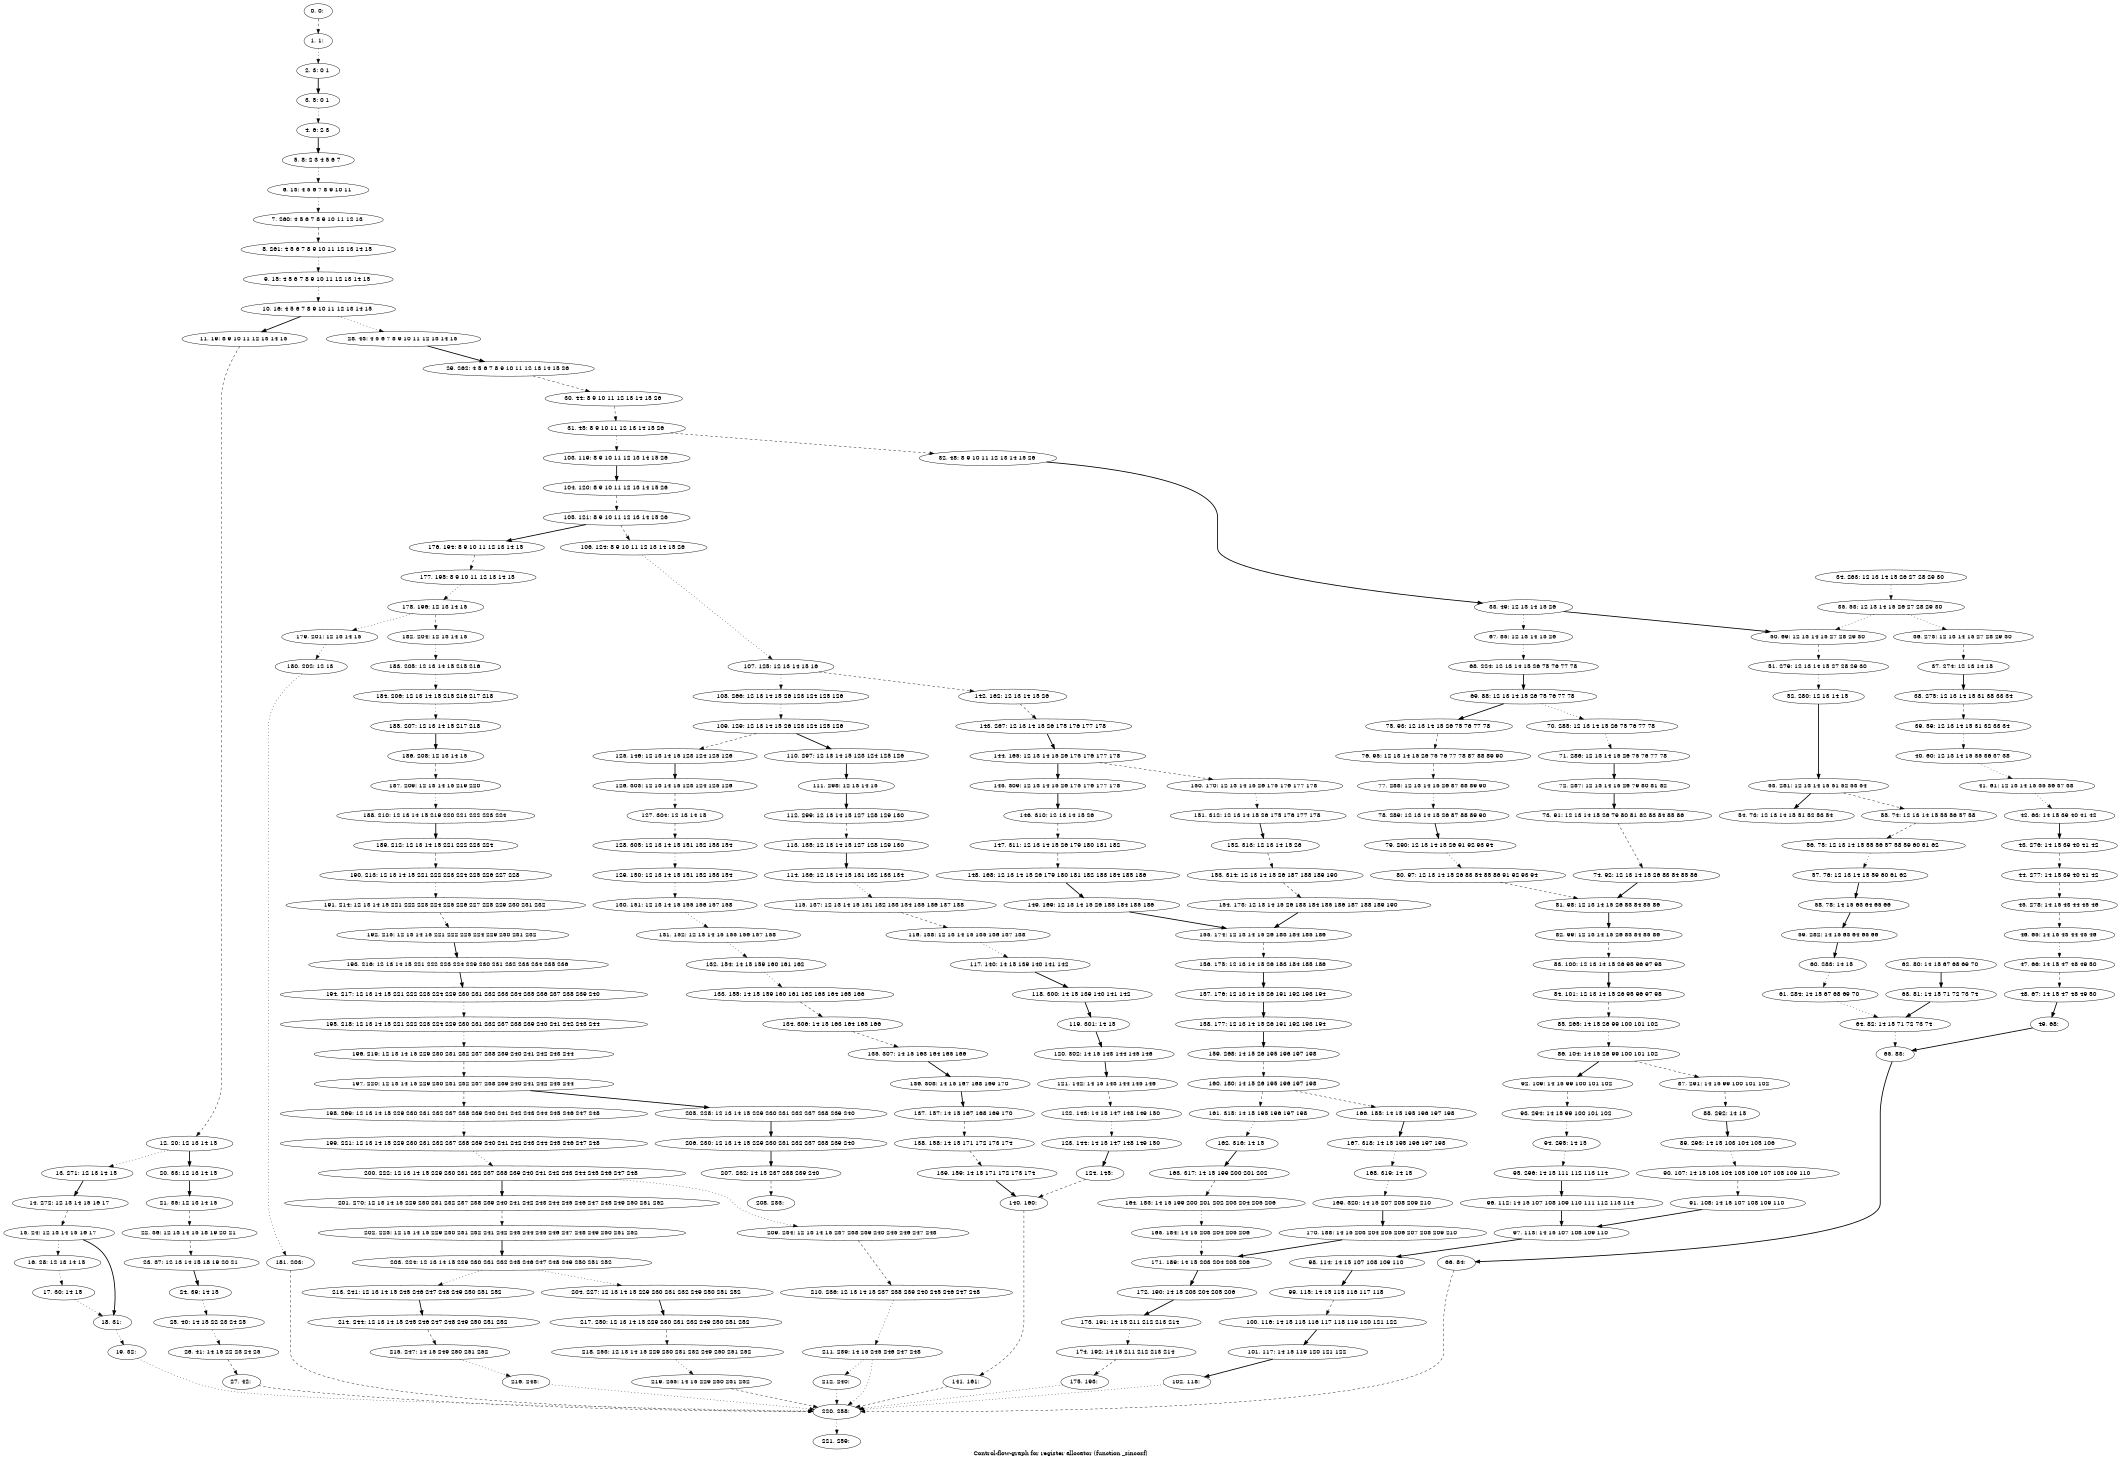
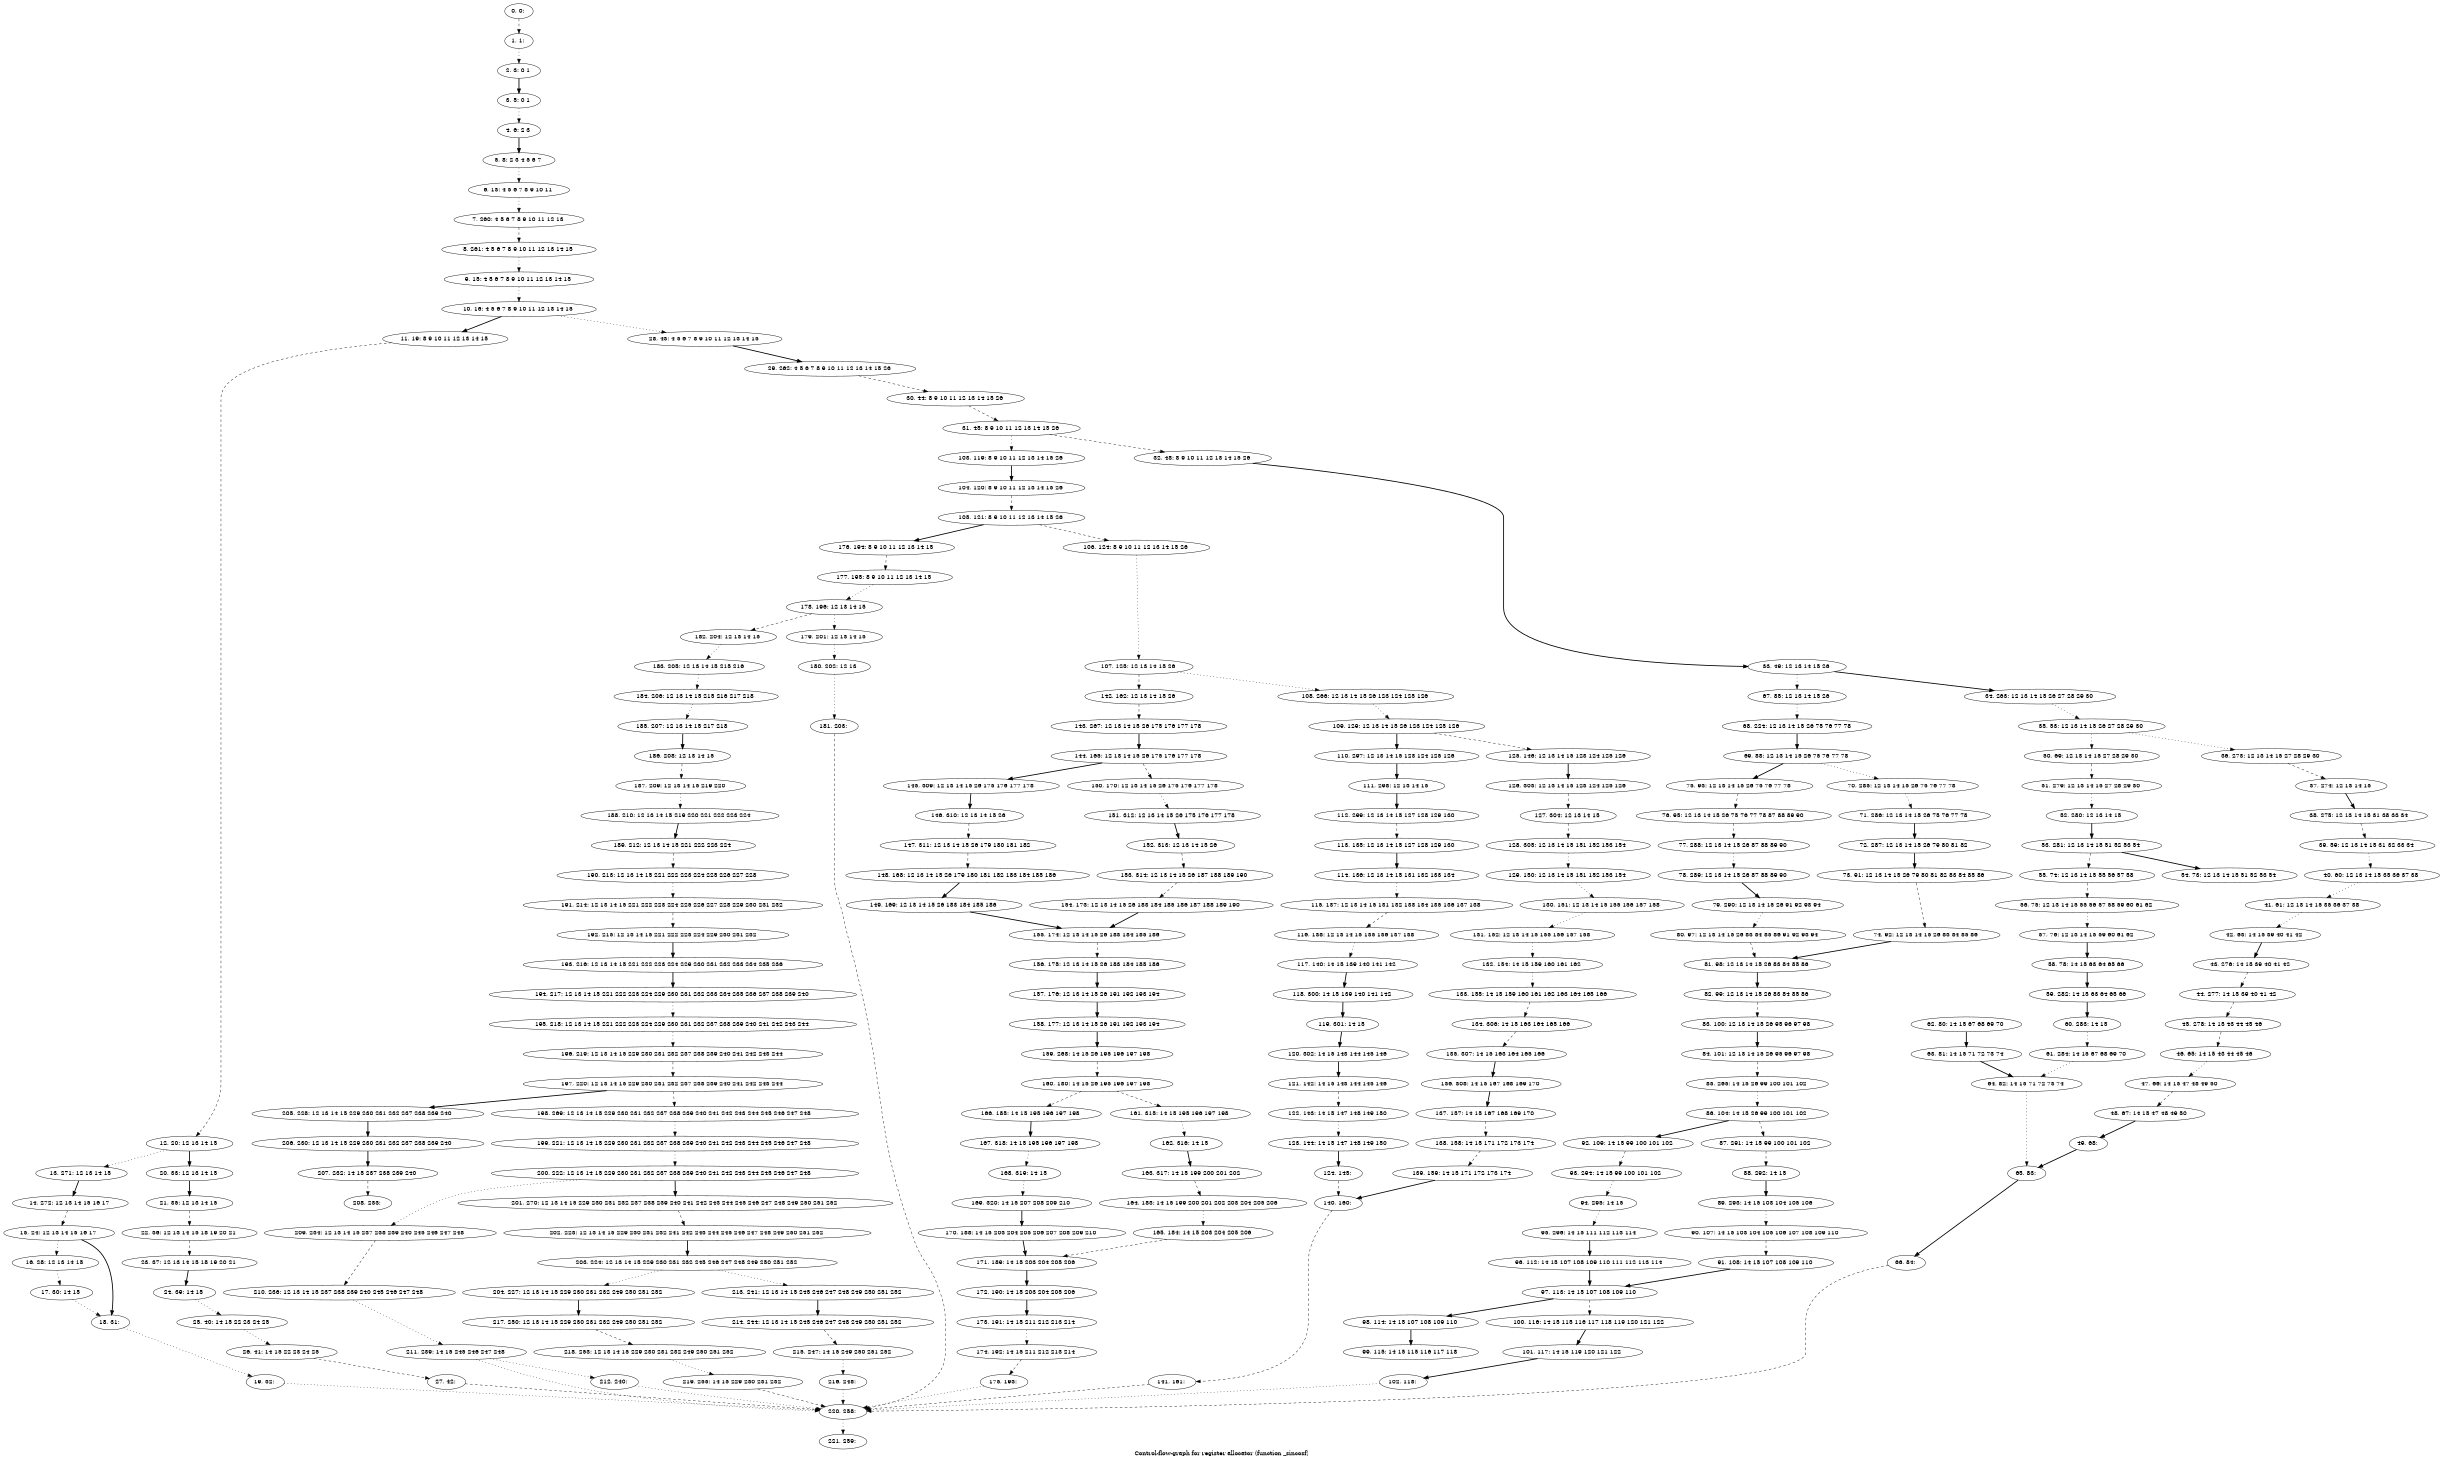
(1665, 621) -> (1912, 681)
(781, 667) -> (1139, 667)
(1331, 1306) -> (1590, 1305)
